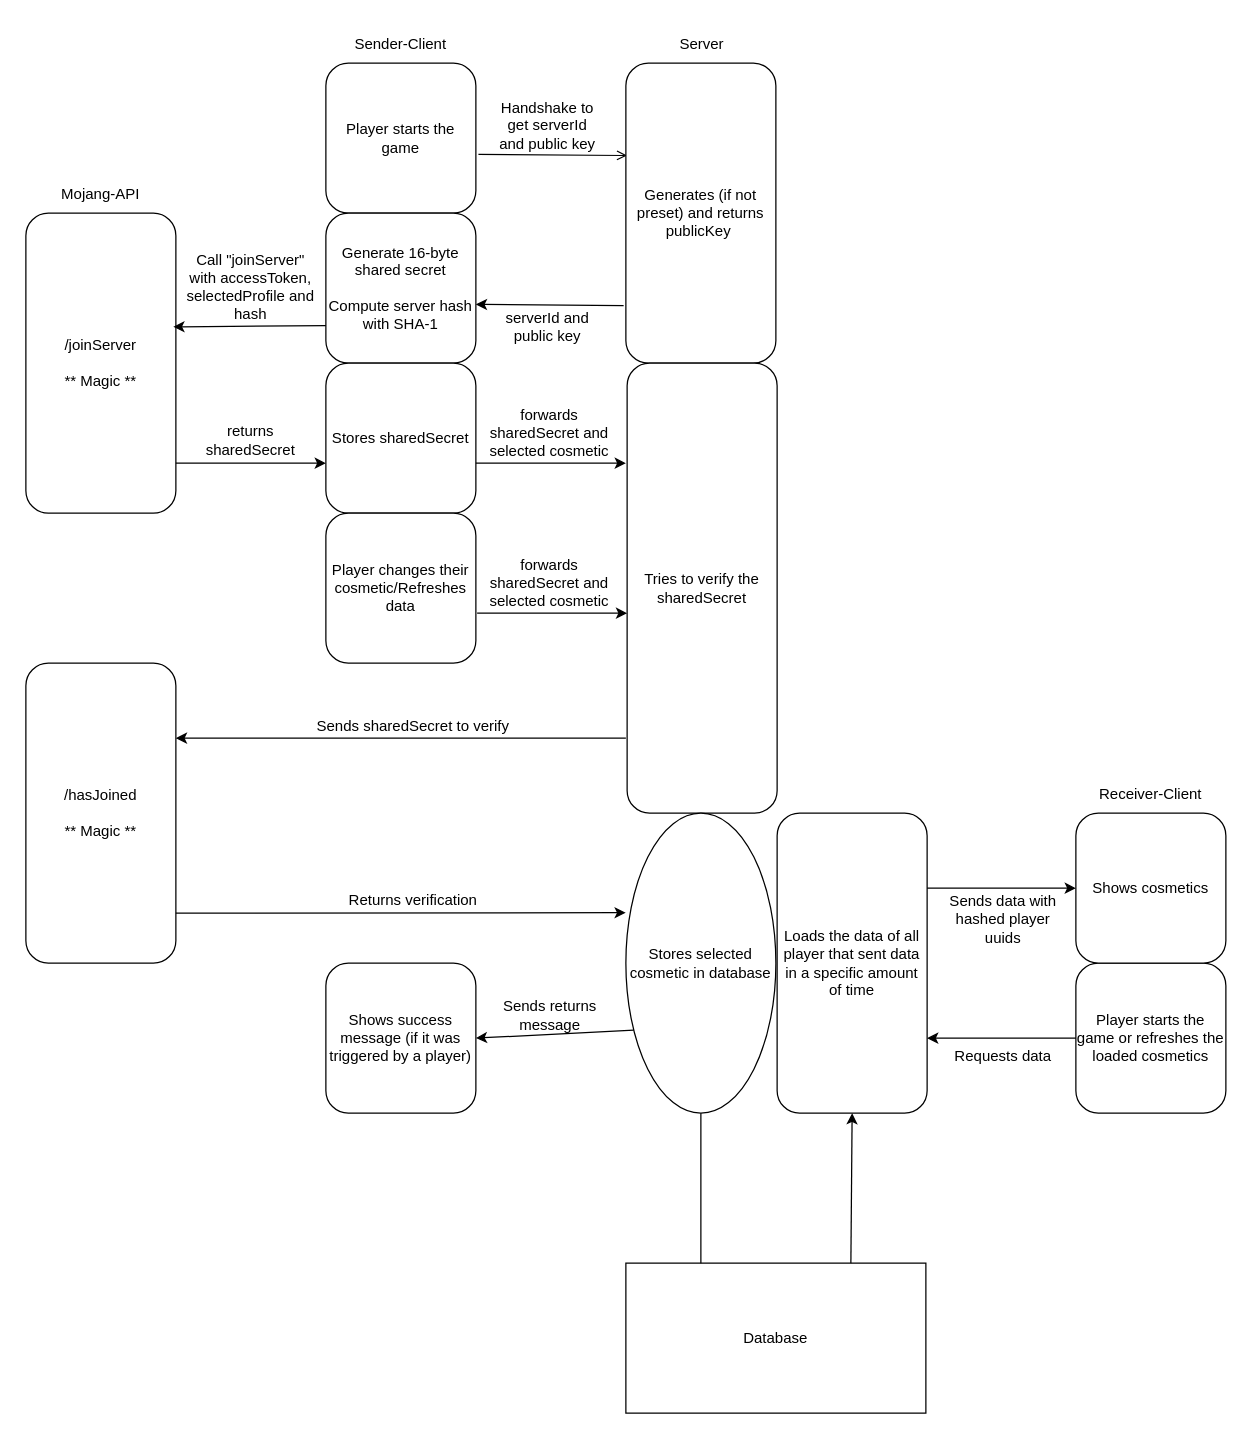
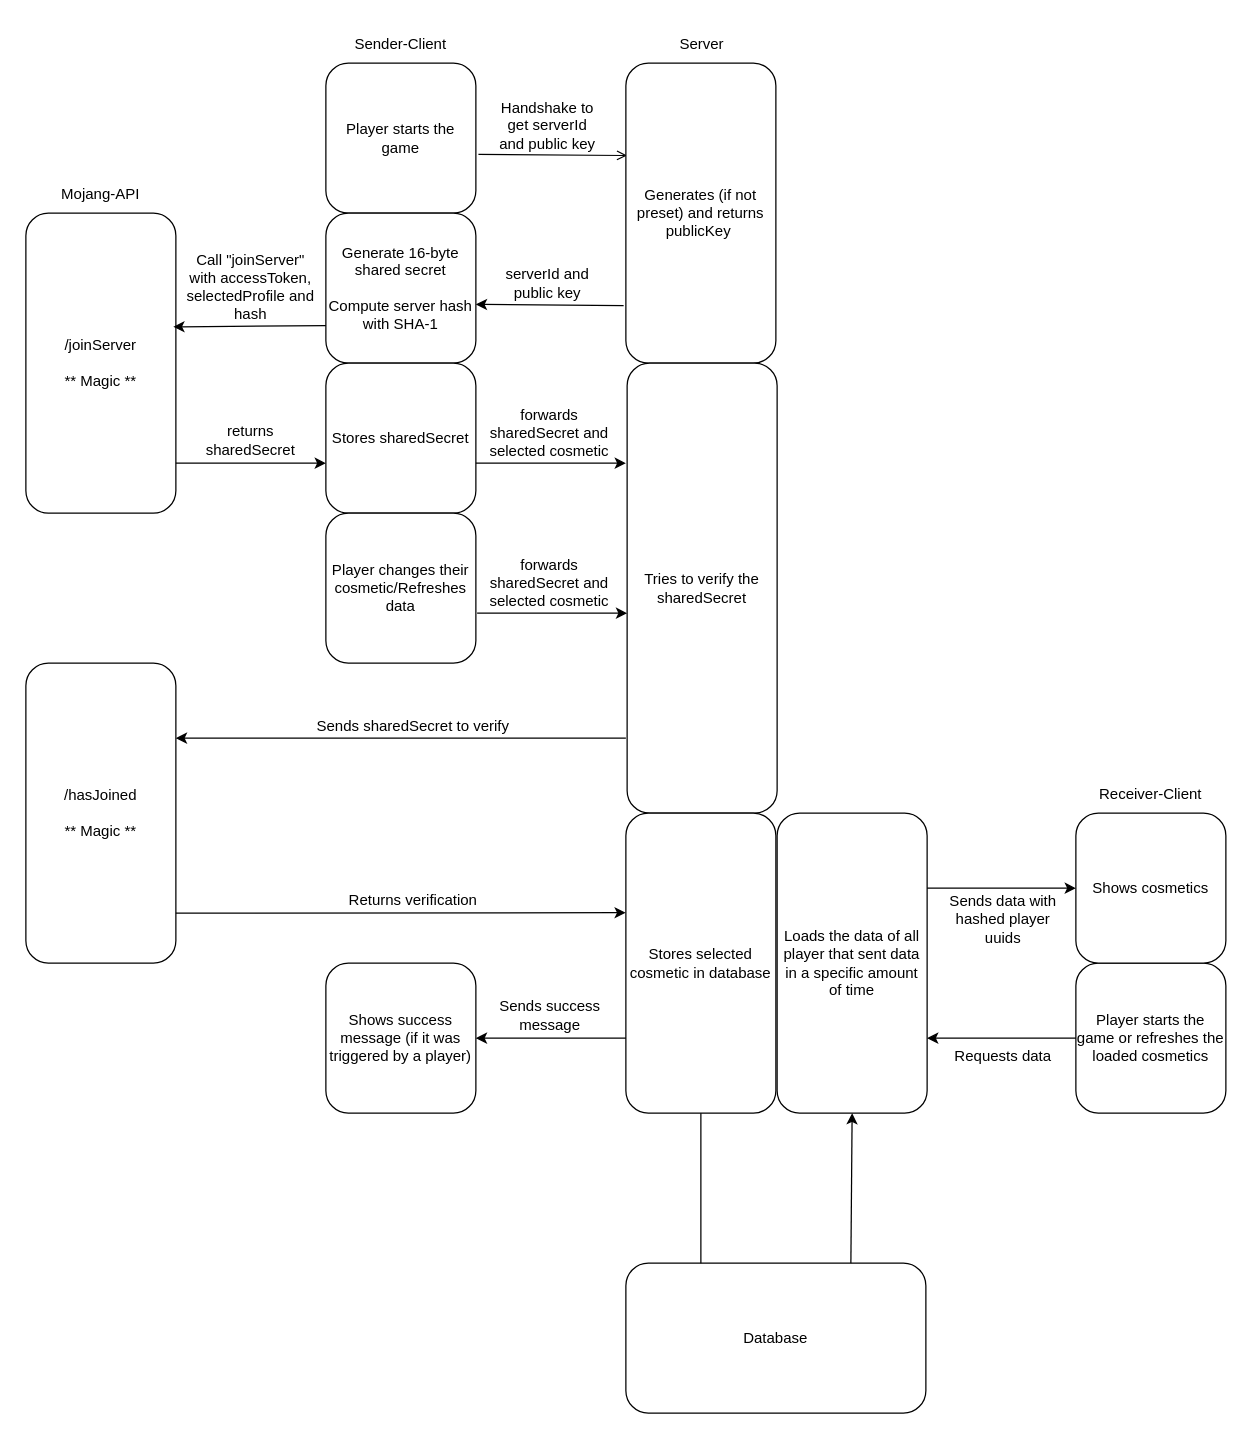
(548, 327) -> (548, 283)
(701, 963) -> (701, 963)
(550, 1016) -> (550, 1016)
(776, 1338) -> (776, 1338)
